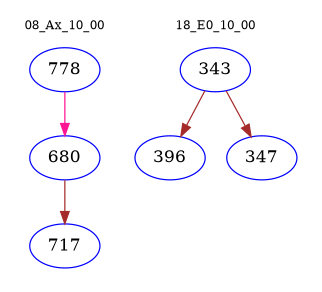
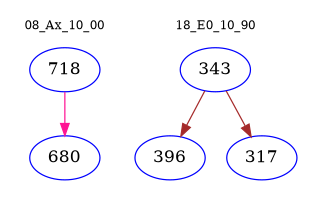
(216, 26) -> (216, 26)
(65, 70) -> (65, 70)
(262, 158) -> (262, 158)
(65, 246) -> none
